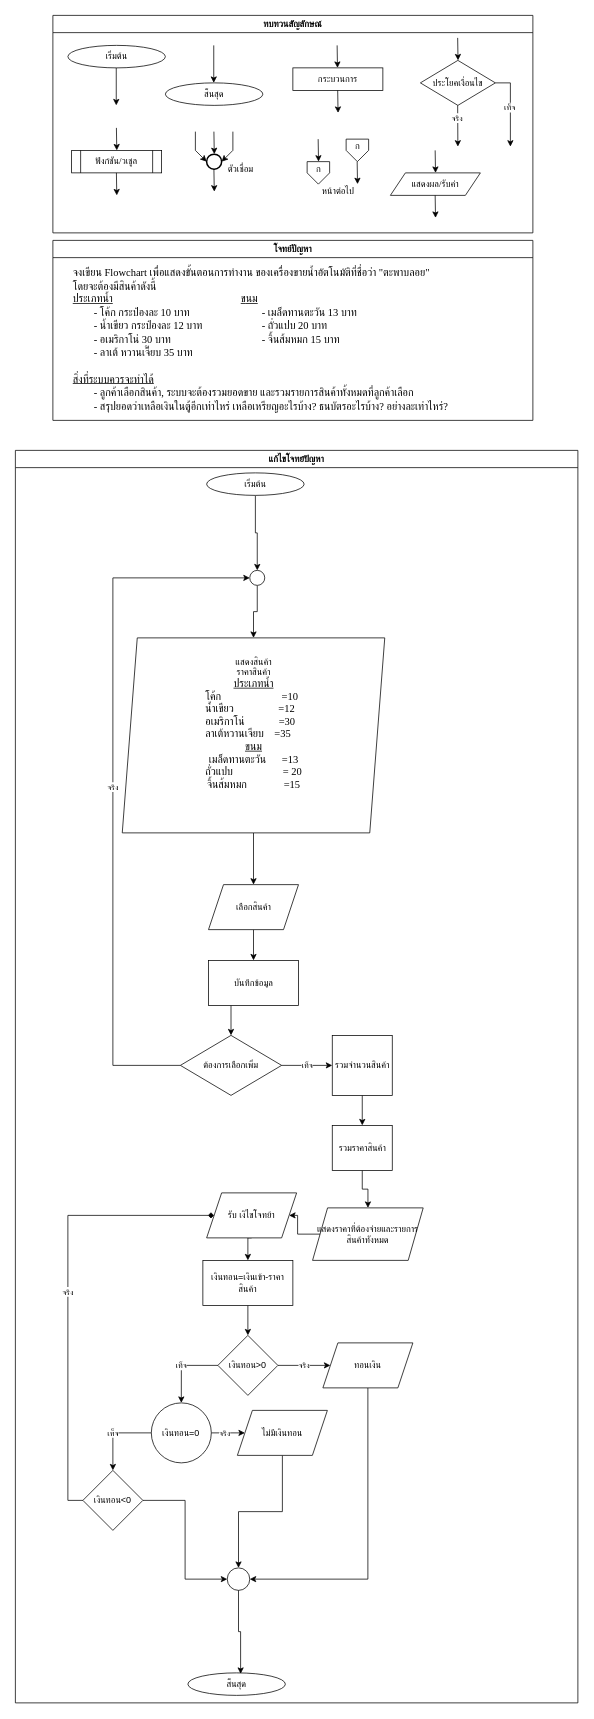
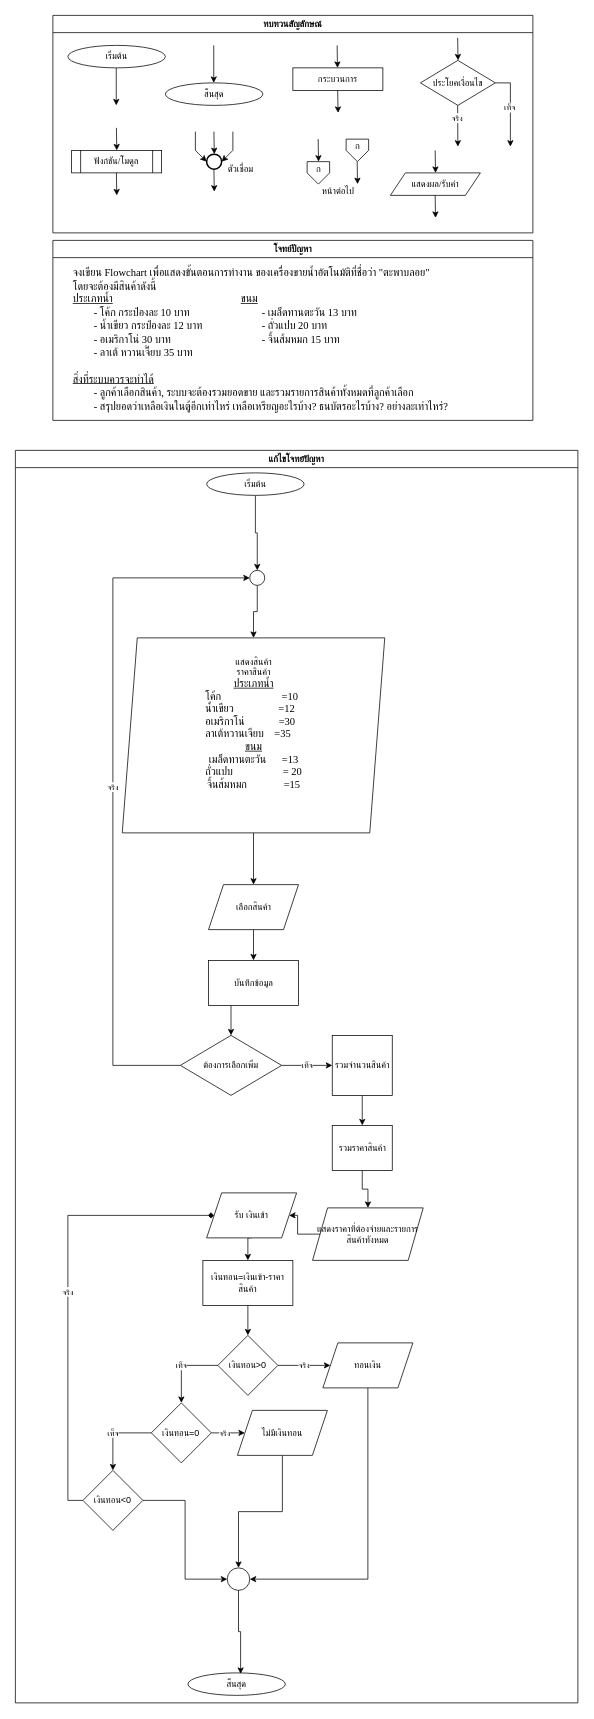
(117, 162) -> (117, 162)
(252, 1215) -> (252, 1215)
(181, 1433) -> (181, 1433)
